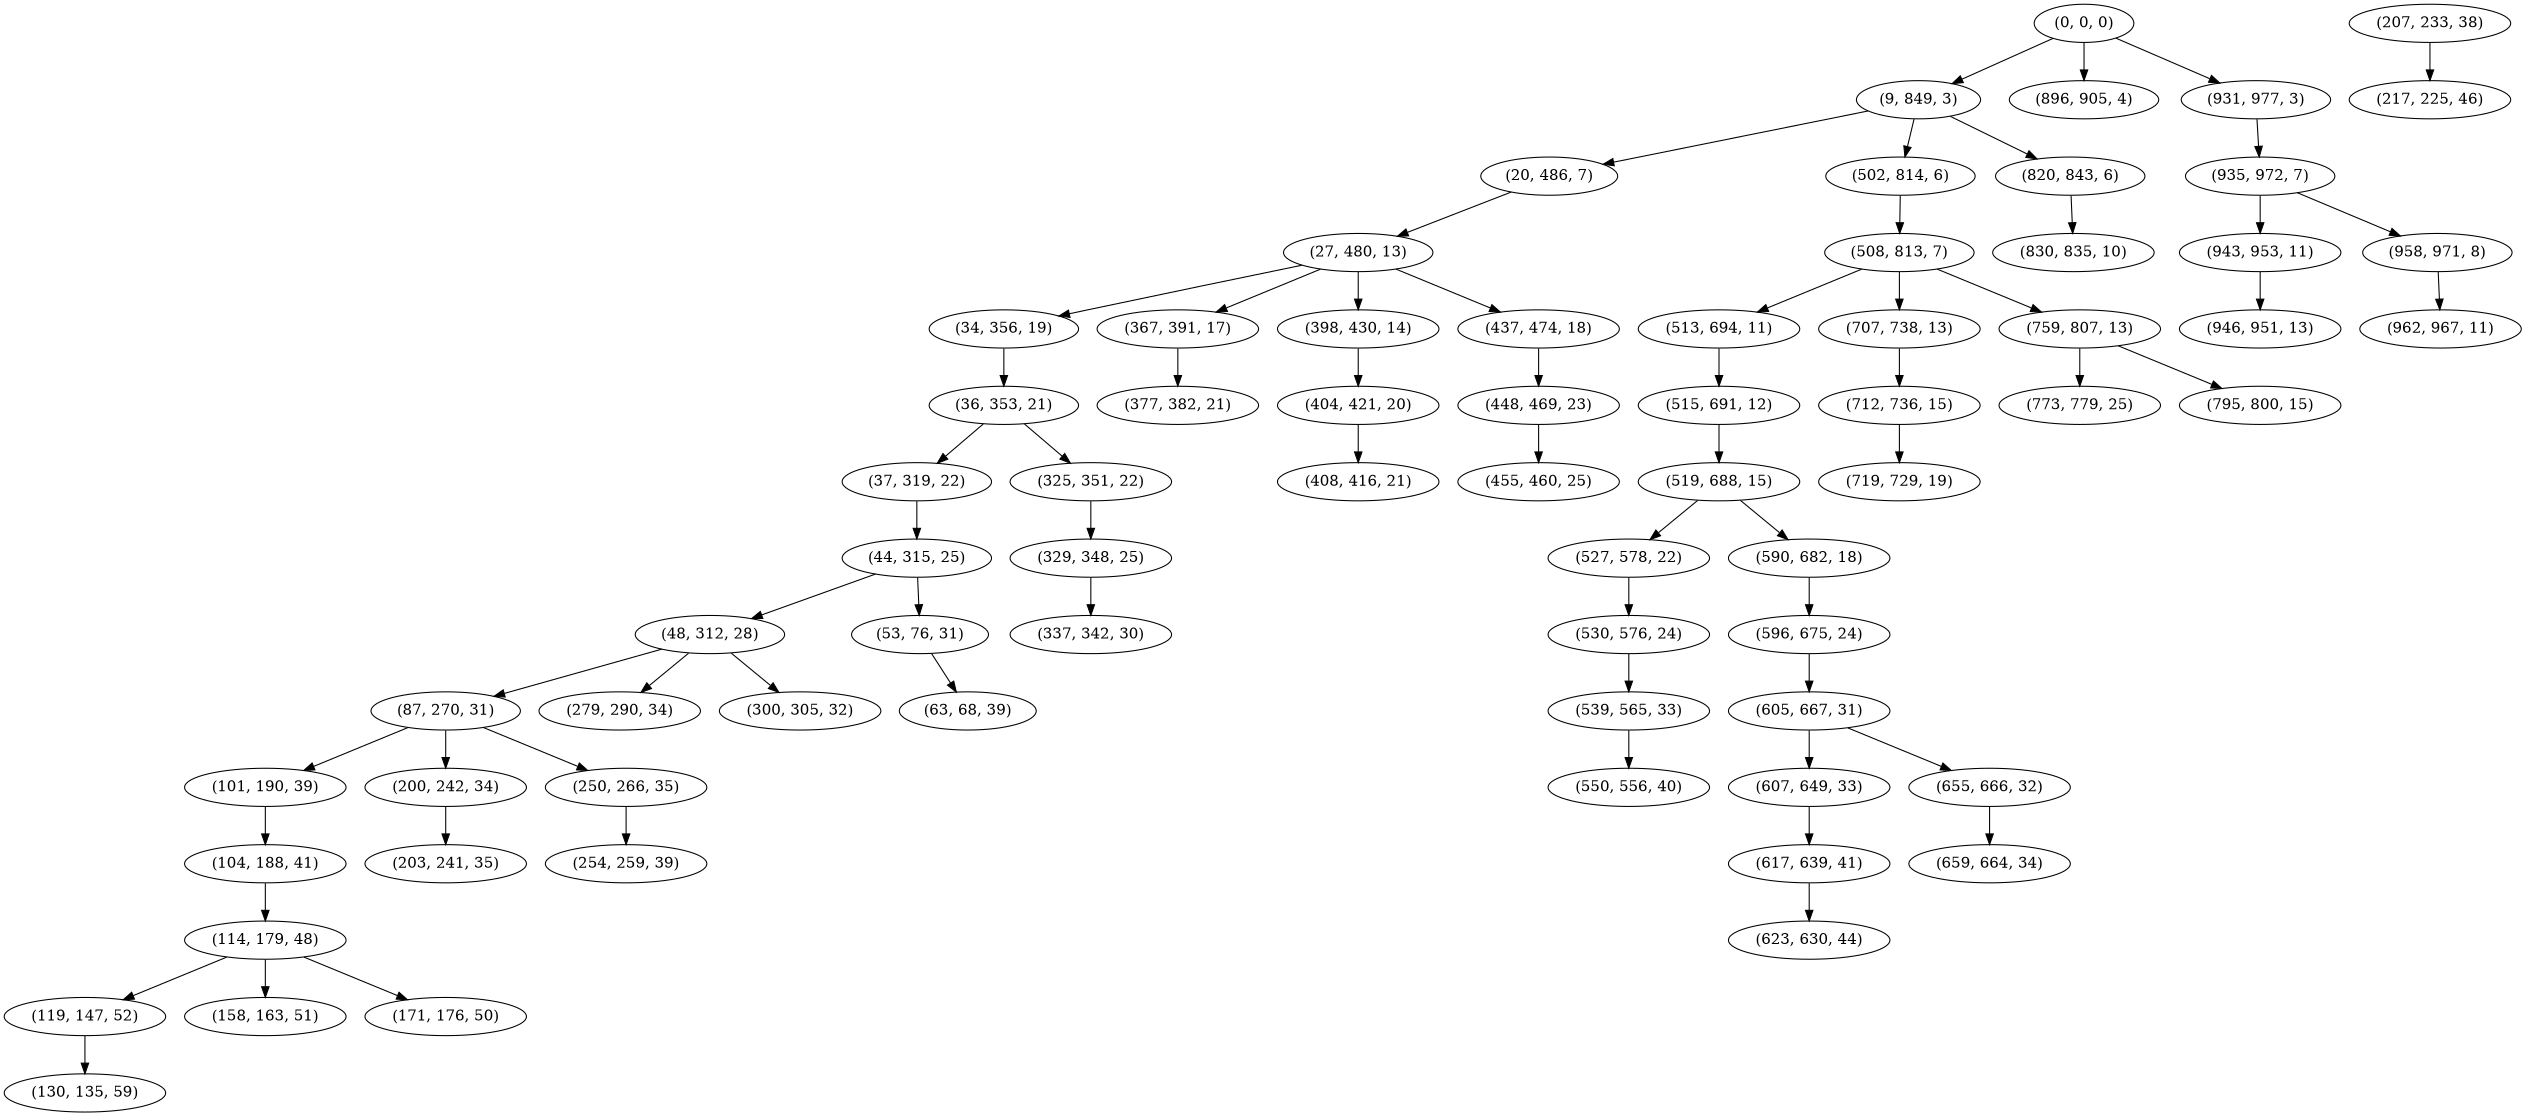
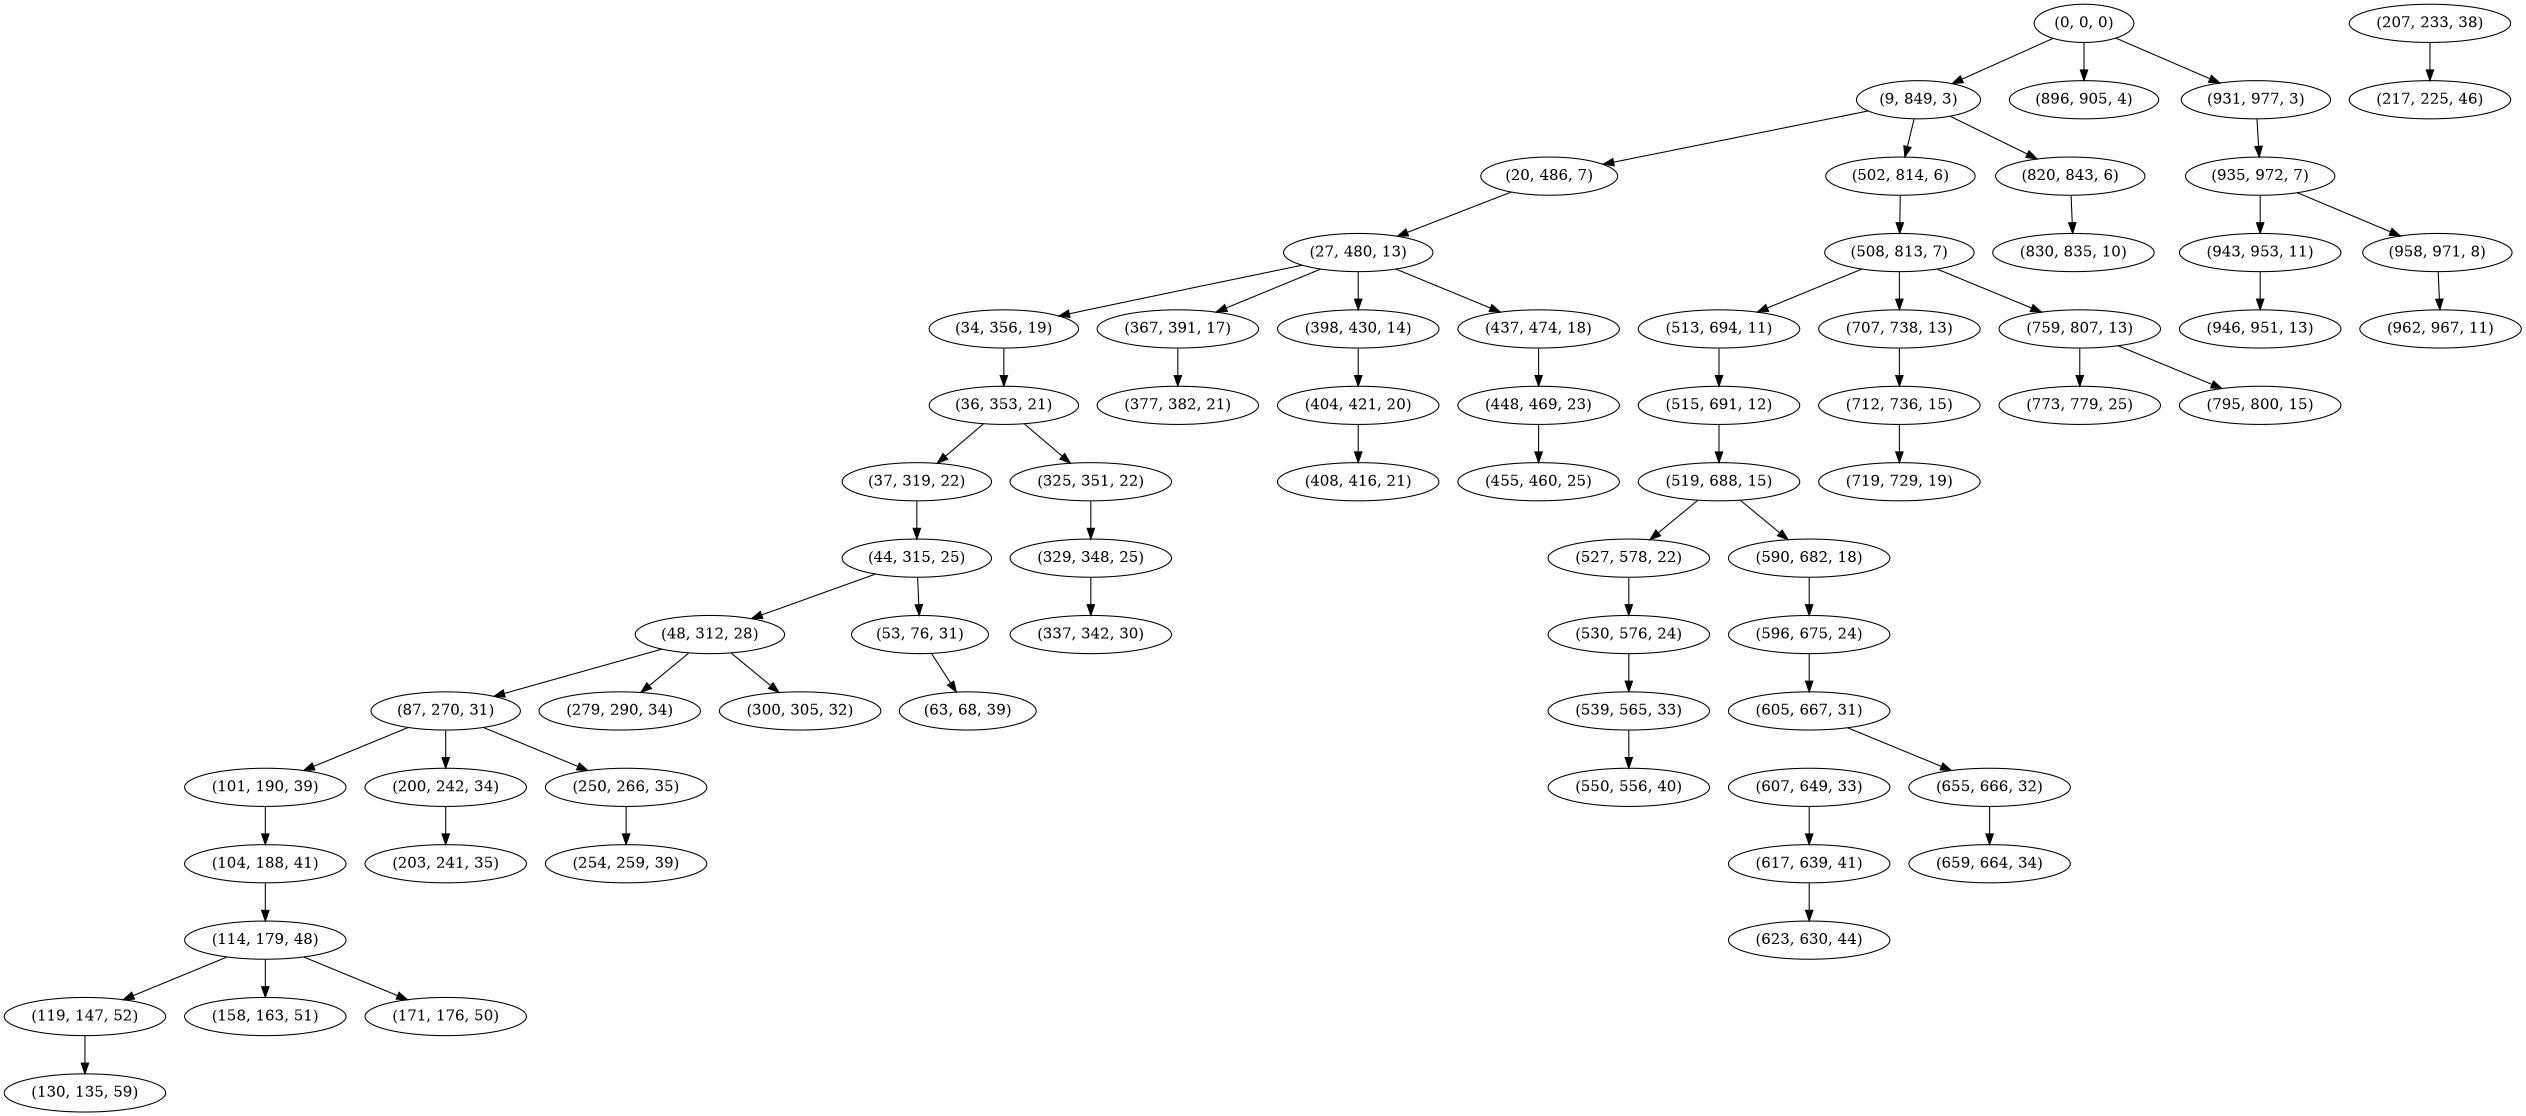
(1809, 744) -> none
